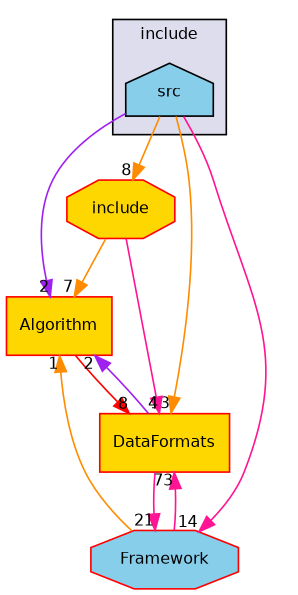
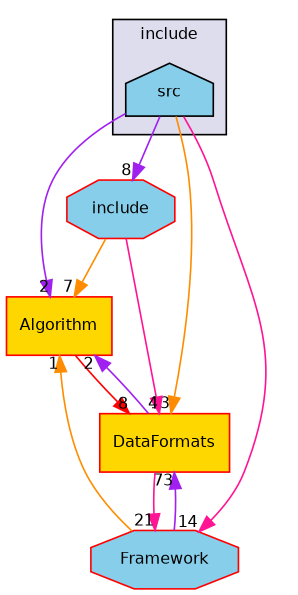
(147, 146) -> (147, 146)
(121, 209) -> (121, 209)
(175, 510) -> (175, 510)
